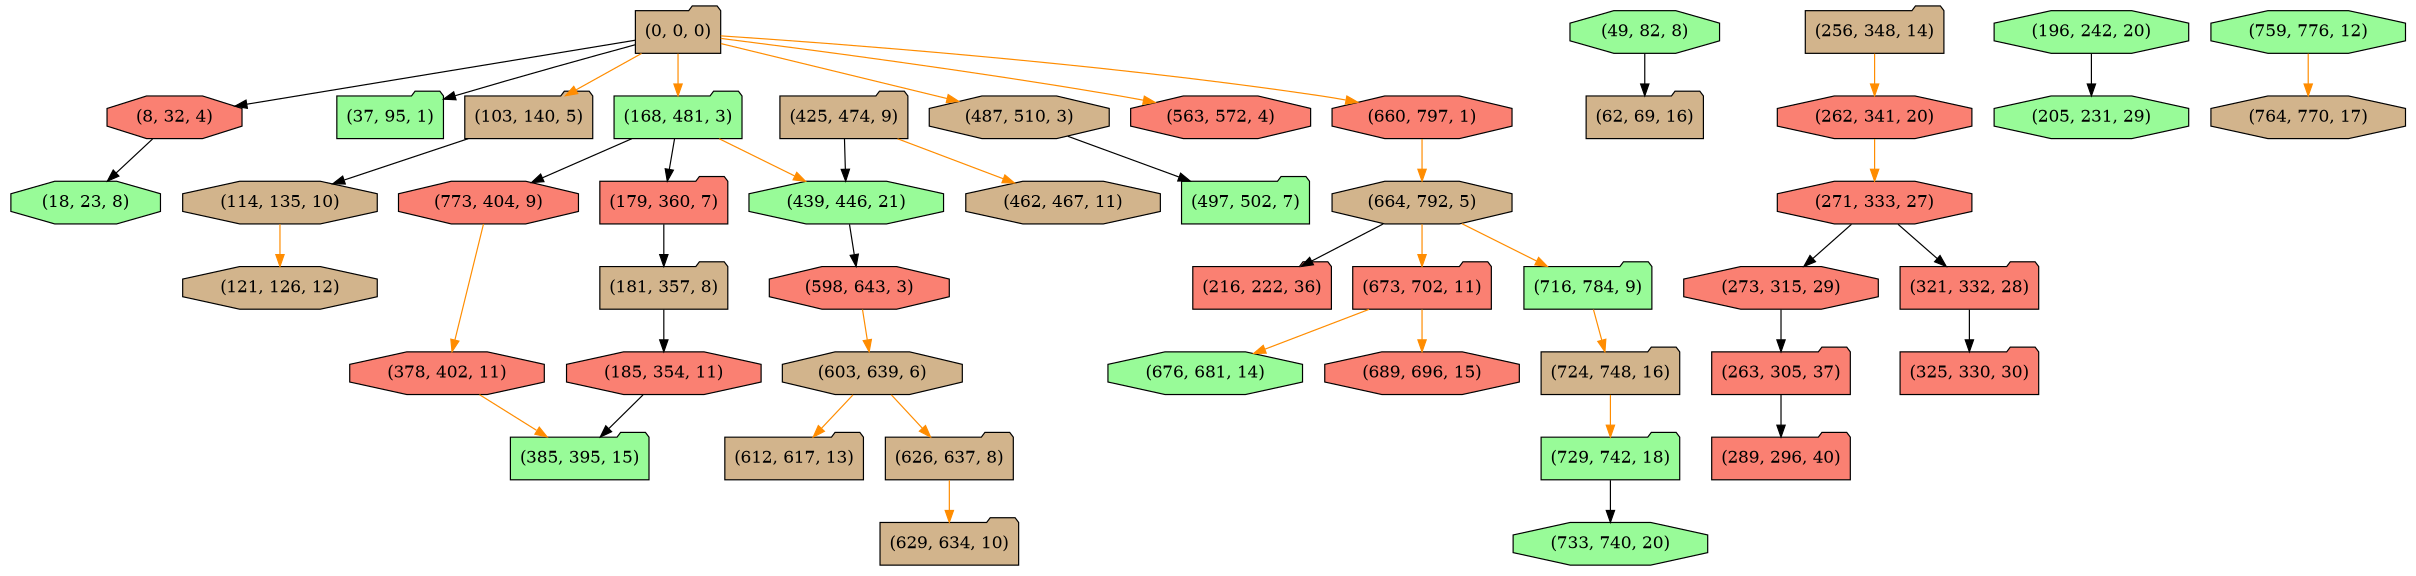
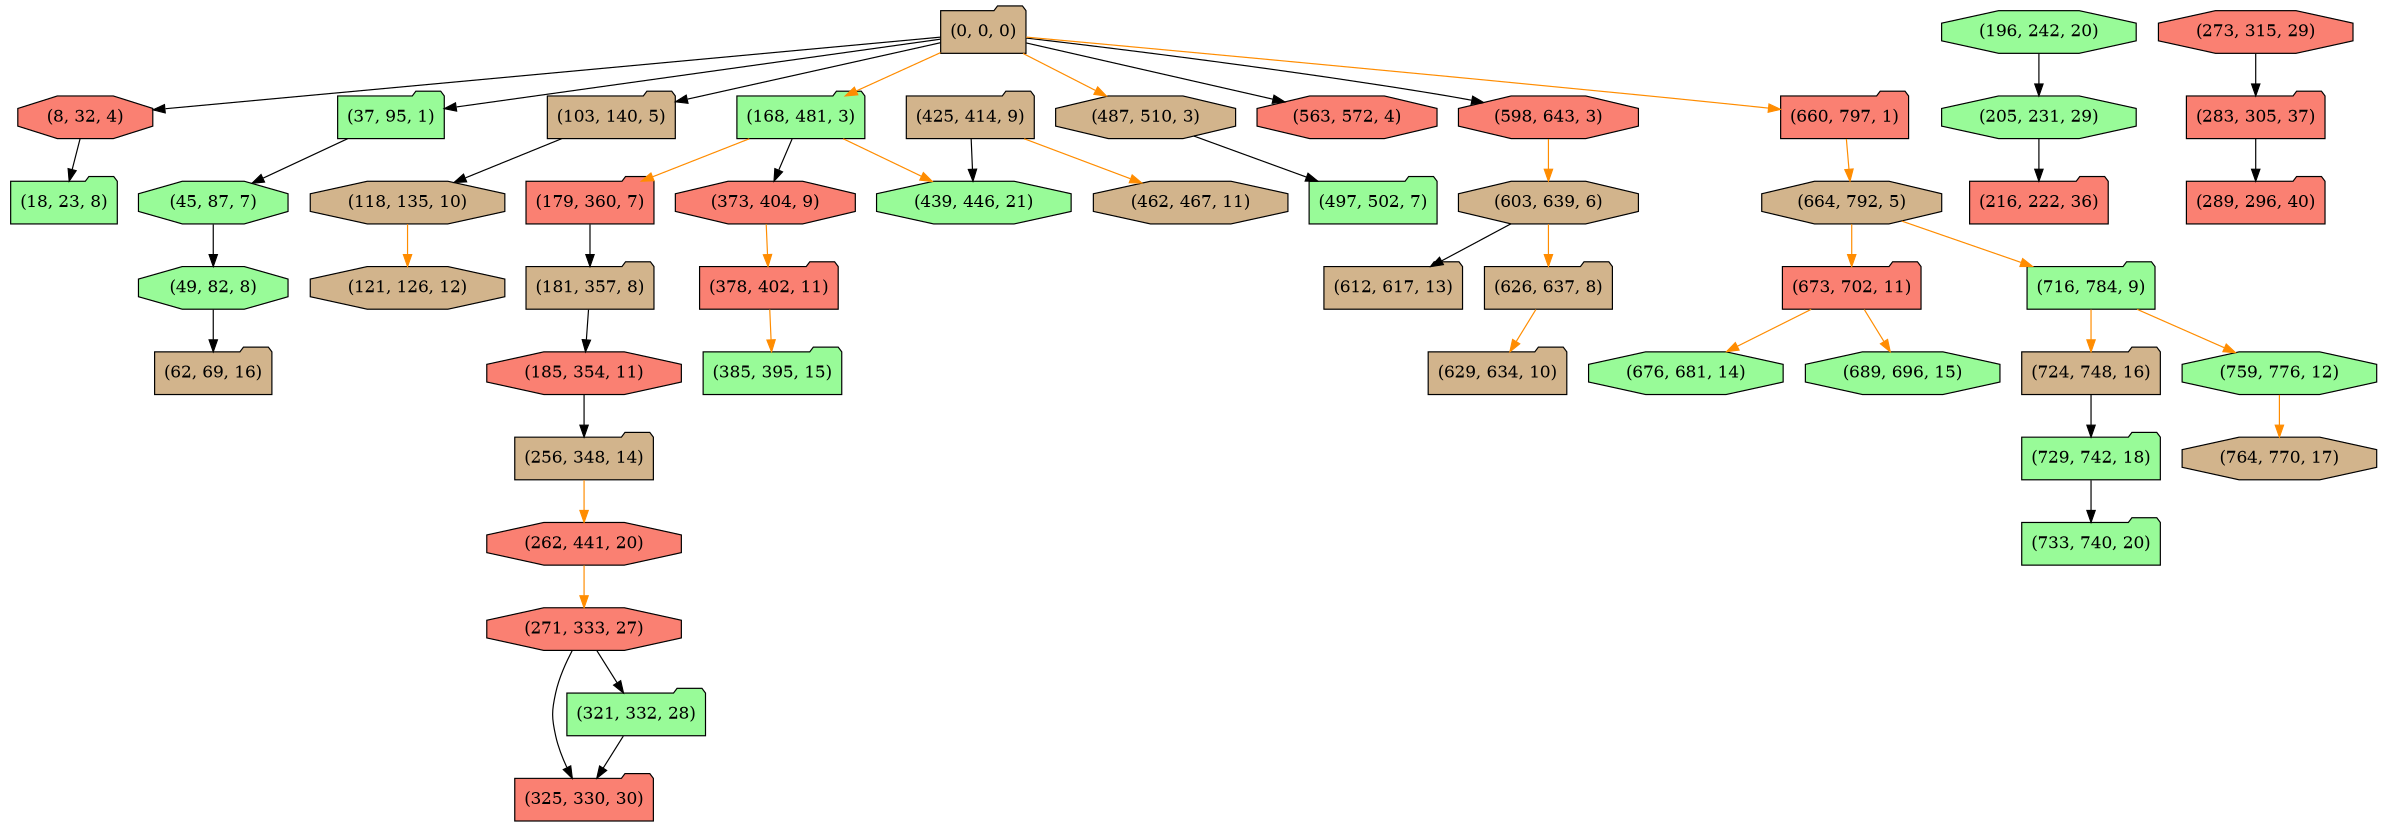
(932, 67) -> (1150, 71)
(609, 72) -> (814, 71)
(844, 117) -> (970, 117)
(1422, 117) -> (1845, 117)
(1875, 117) -> (584, 544)
(672, 154) -> (701, 158)
(86, 203) -> (64, 203)
none -> (213, 203)
(280, 203) -> (408, 203)
(488, 203) -> (765, 203)
(852, 239) -> (1249, 66)
(1832, 241) -> (553, 708)
(1347, 242) -> (2039, 154)
(1969, 288) -> (636, 714)
none -> (2181, 329)
(447, 373) -> (769, 288)
(1422, 373) -> (1903, 373)
(1781, 373) -> (2256, 117)
(1610, 410) -> (2091, 410)
(626, 412) -> (584, 410)
(837, 412) -> (1476, 242)
(1610, 544) -> (2091, 544)
